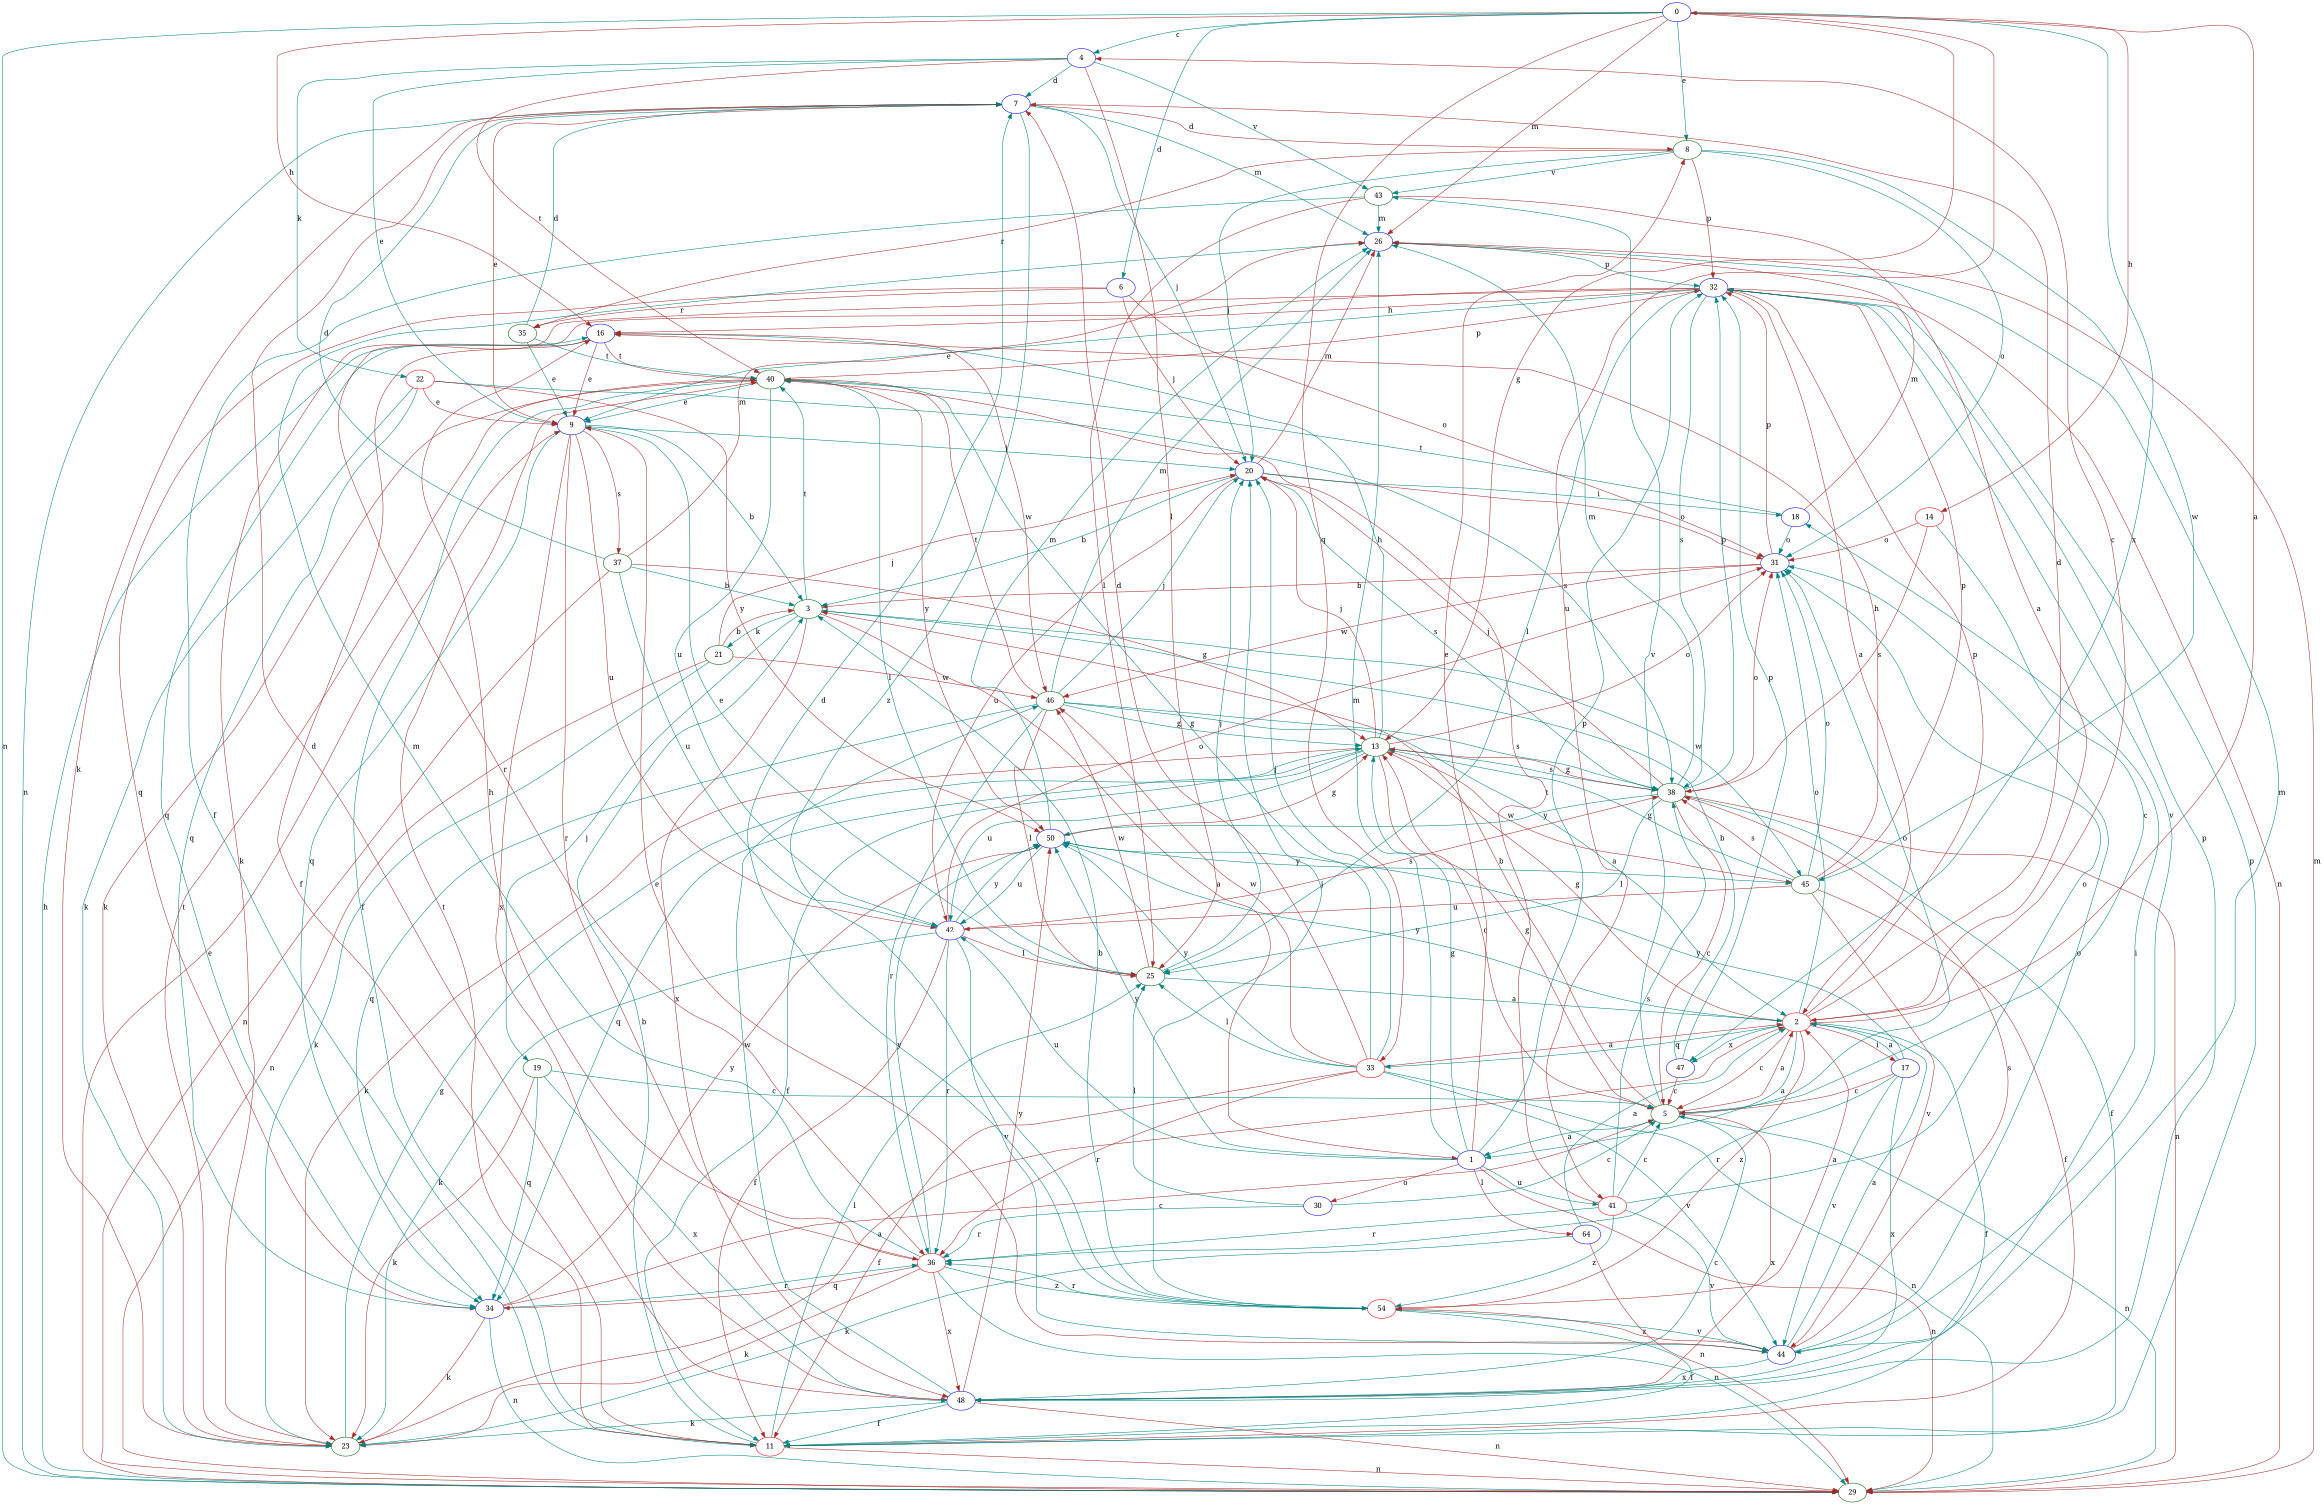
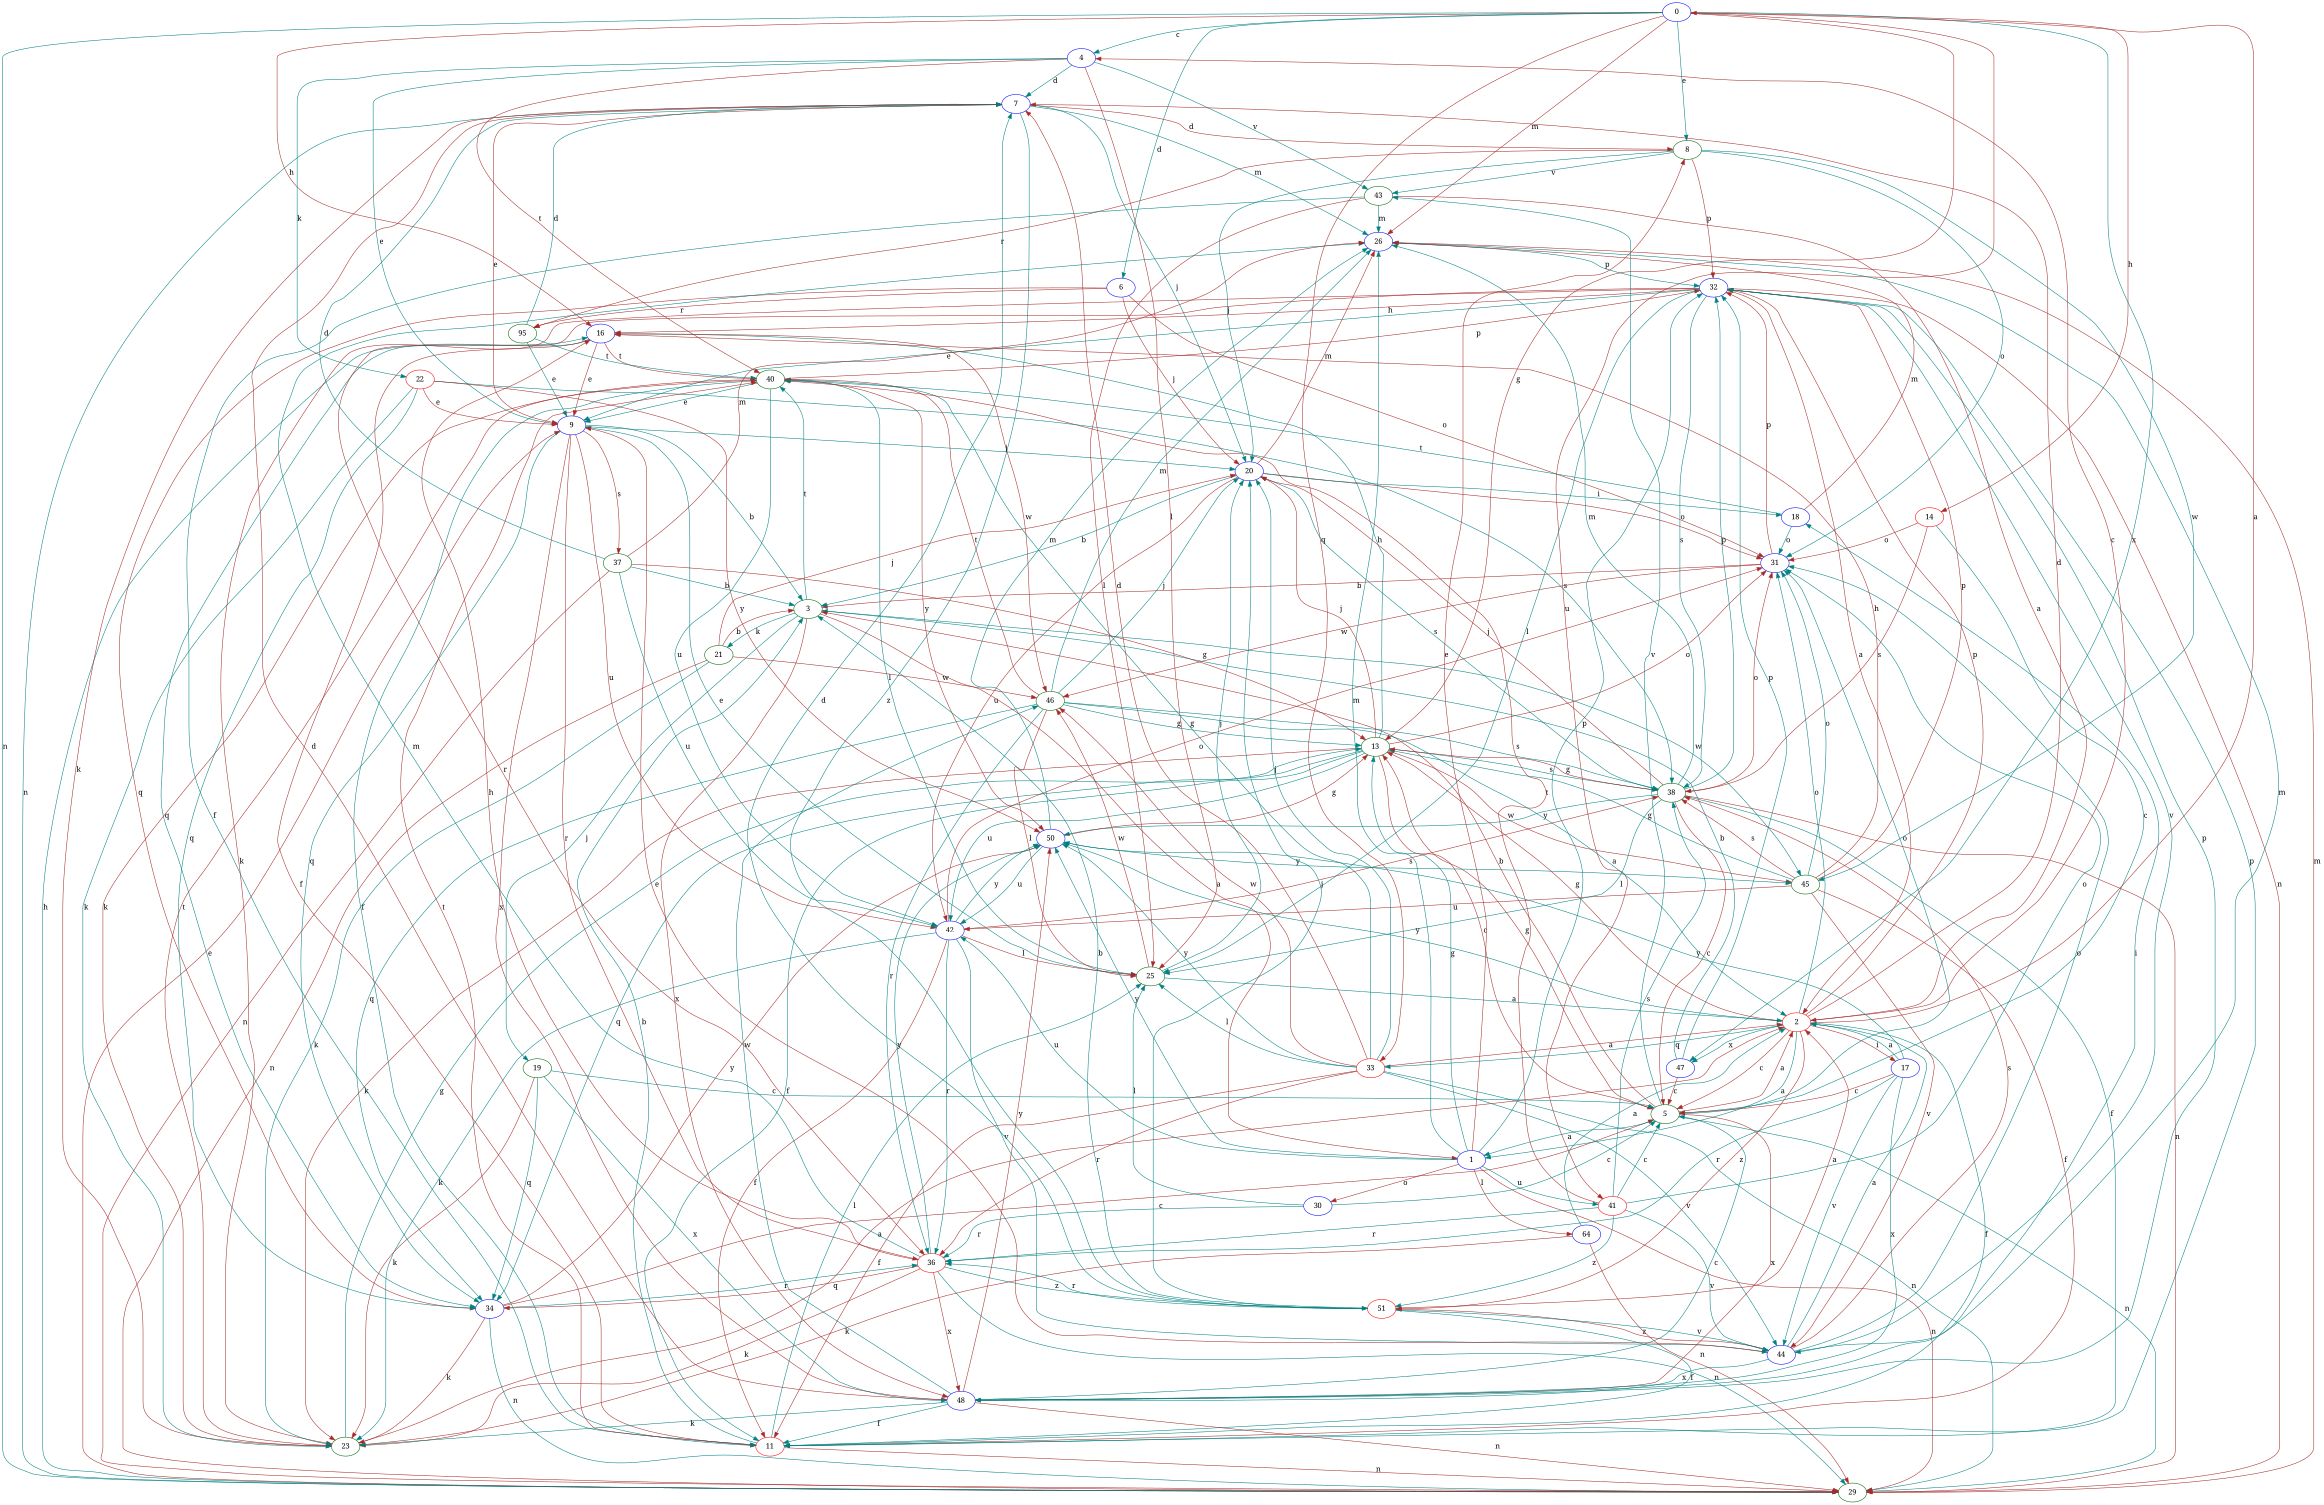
(522, 334) -> (522, 334)
(960, 1292) -> (960, 1292)
(1382, 1309) -> (1382, 1309)
